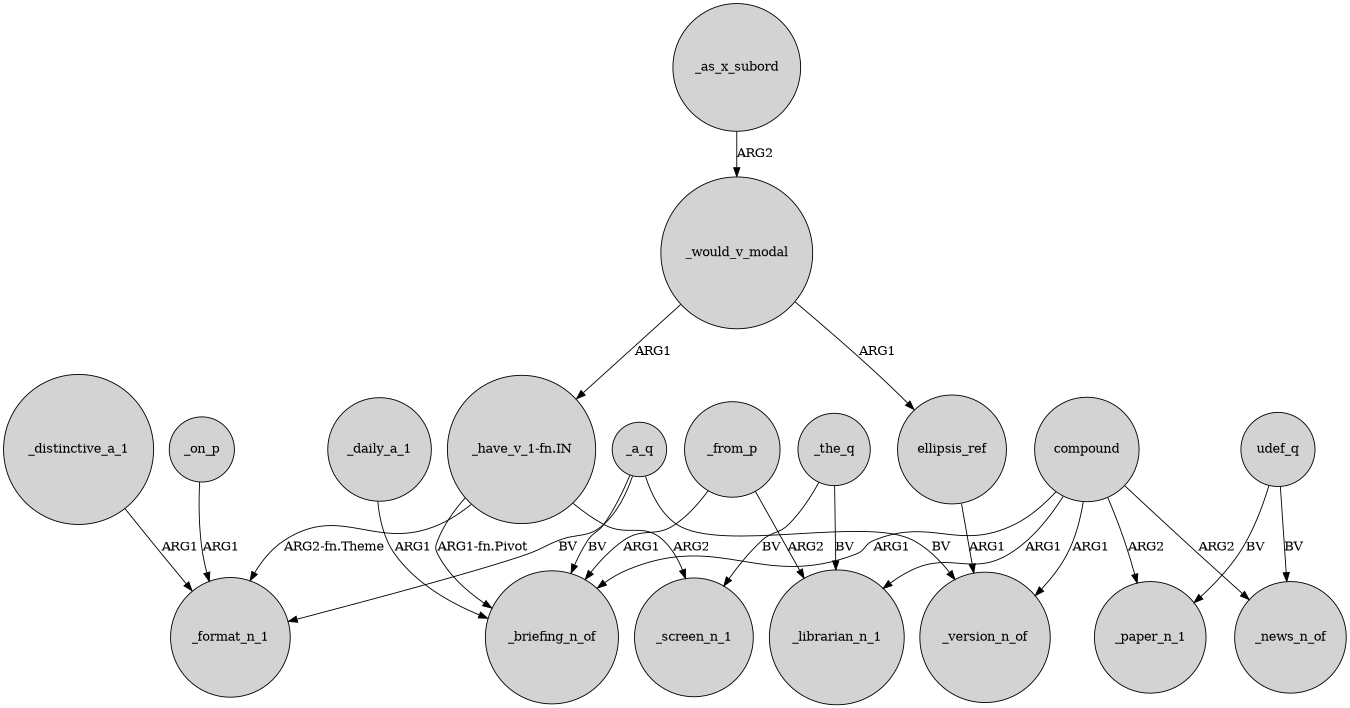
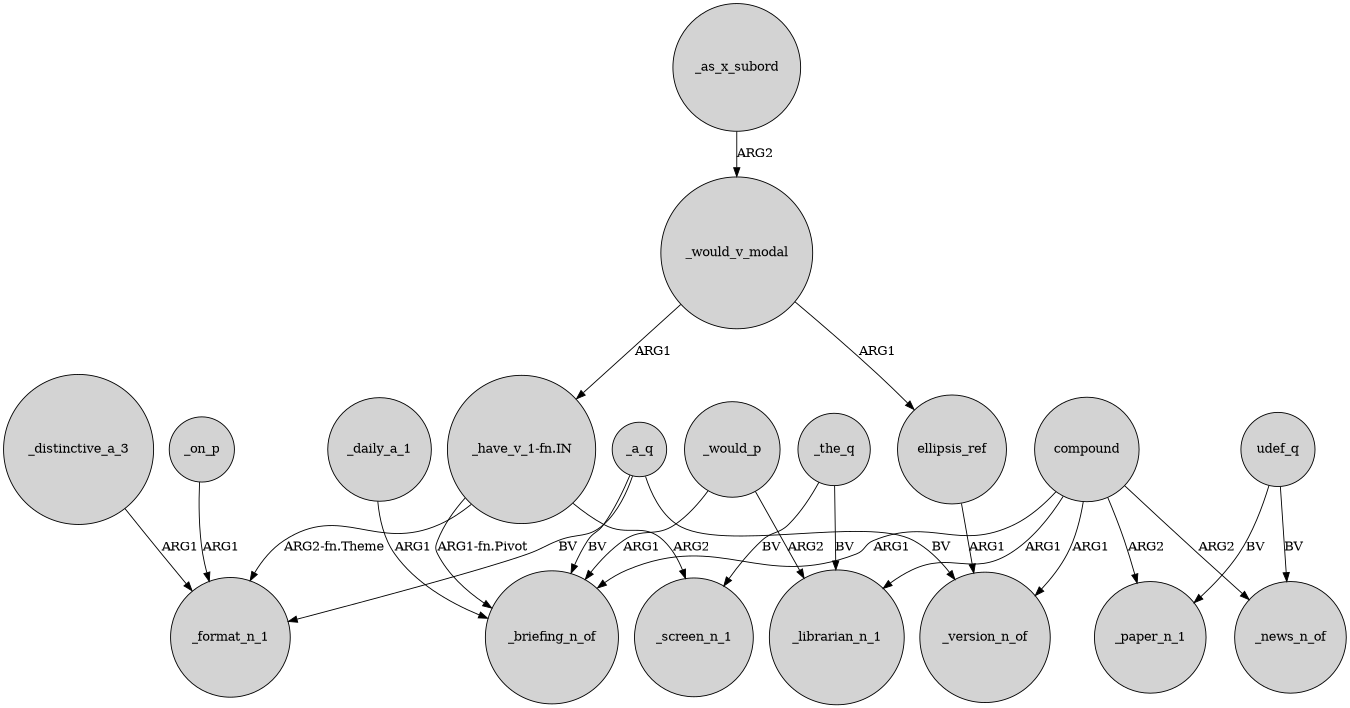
(79, 449) -> (79, 449)
(732, 449) -> (732, 449)
